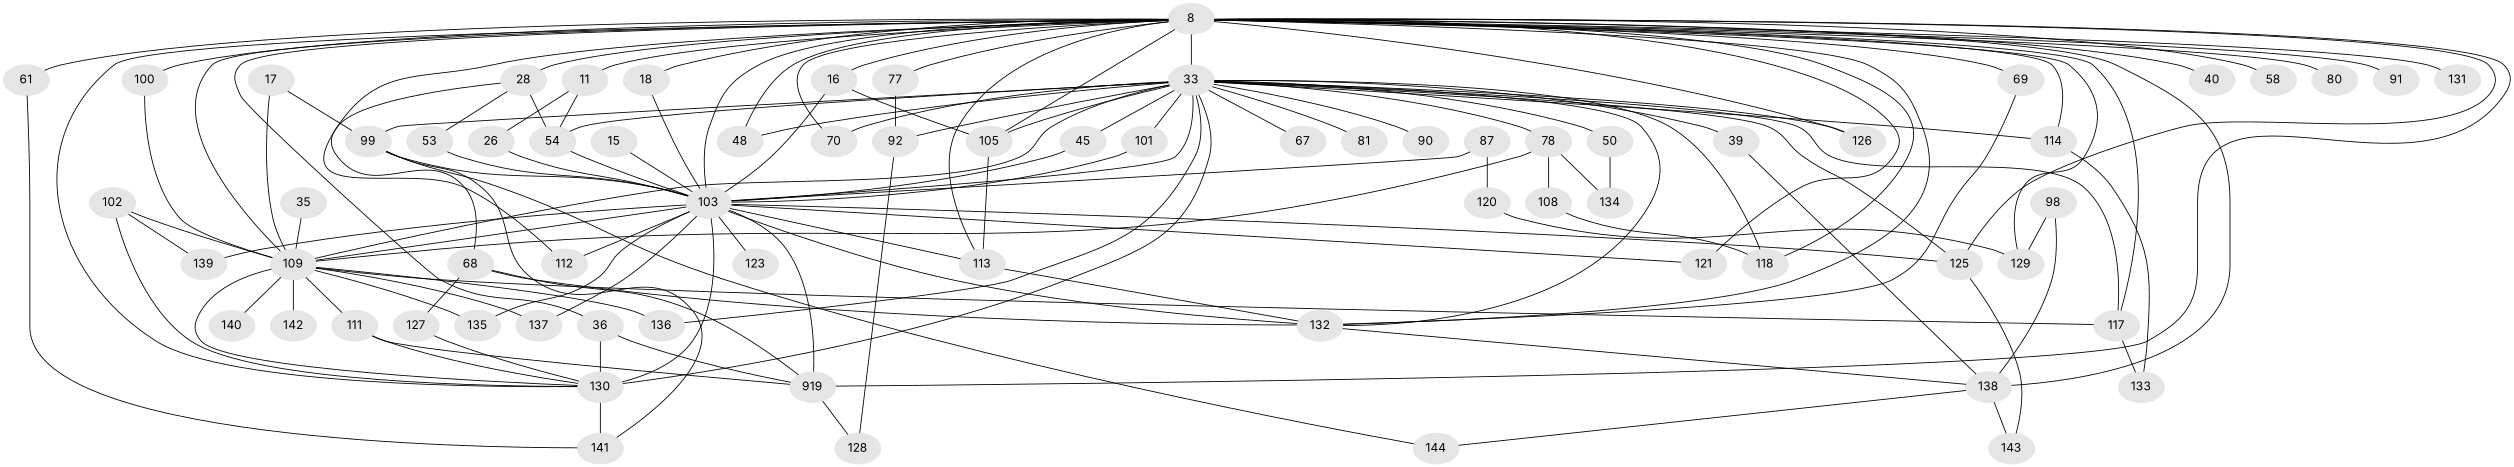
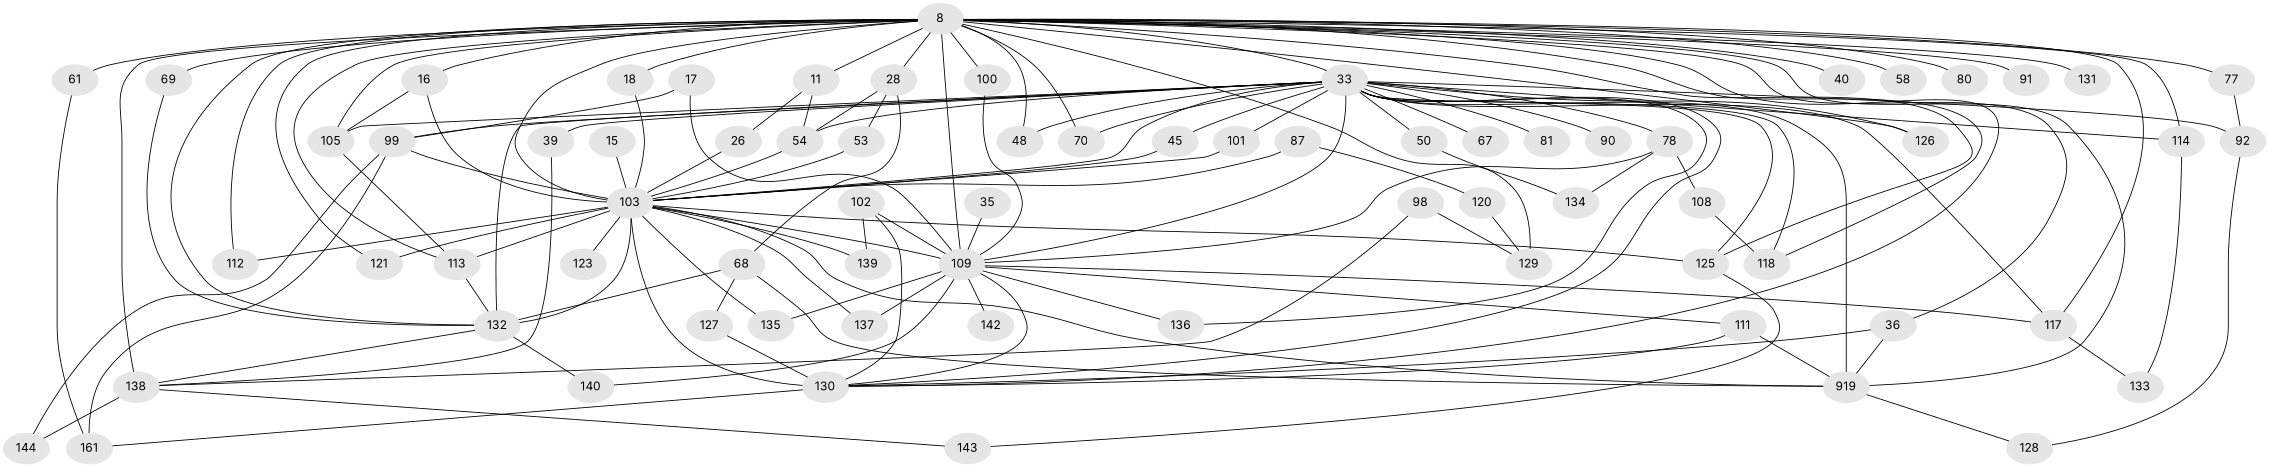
none -> (1781, 121)
none -> (544, 357)
(600, 449) -> (90, 449)
